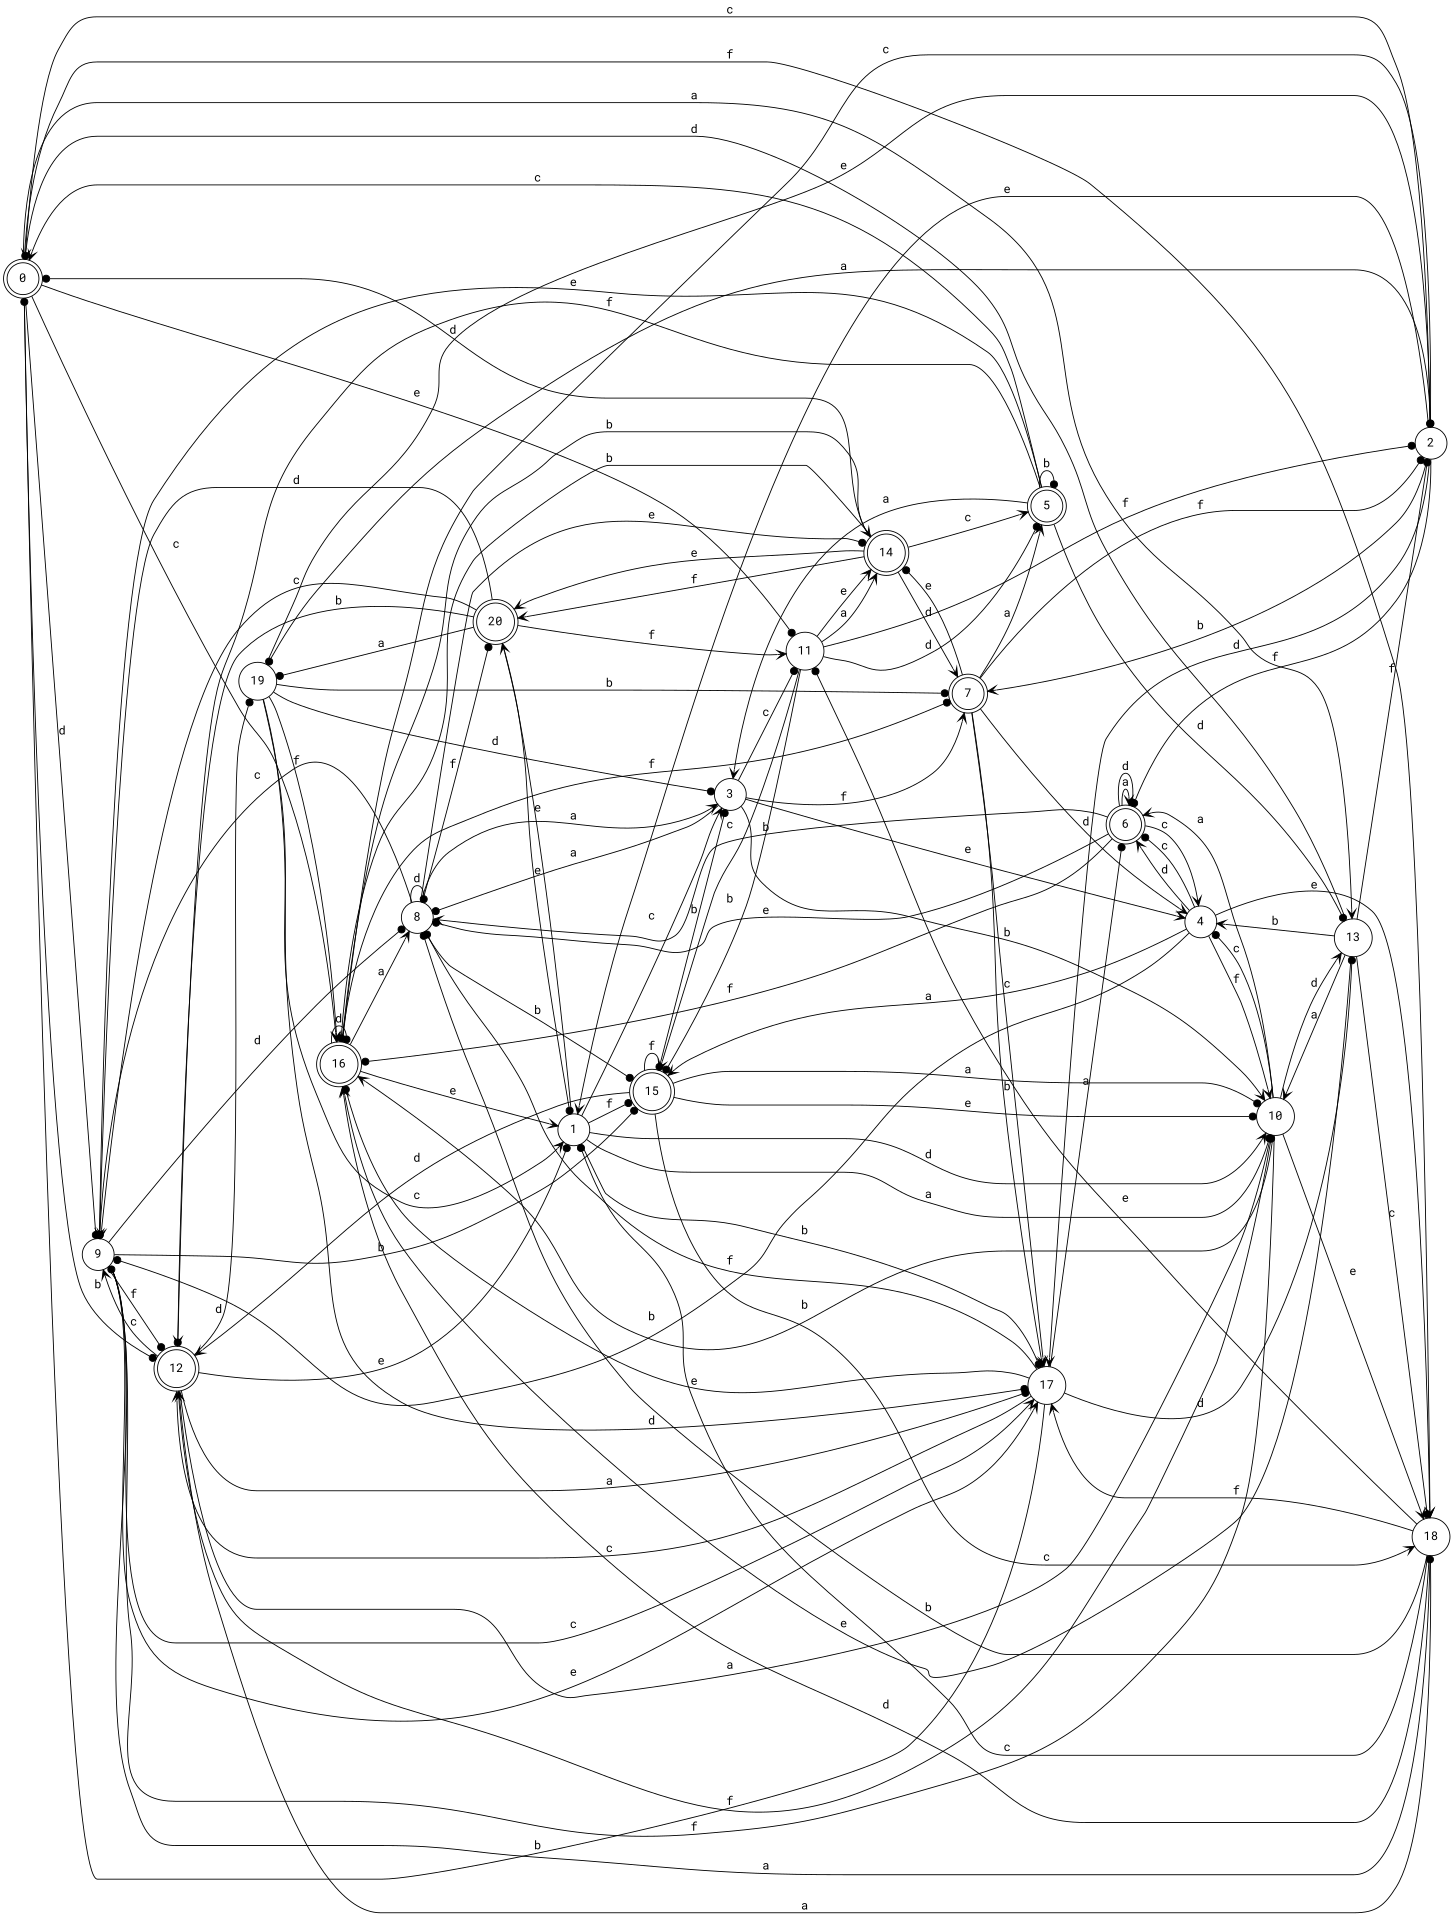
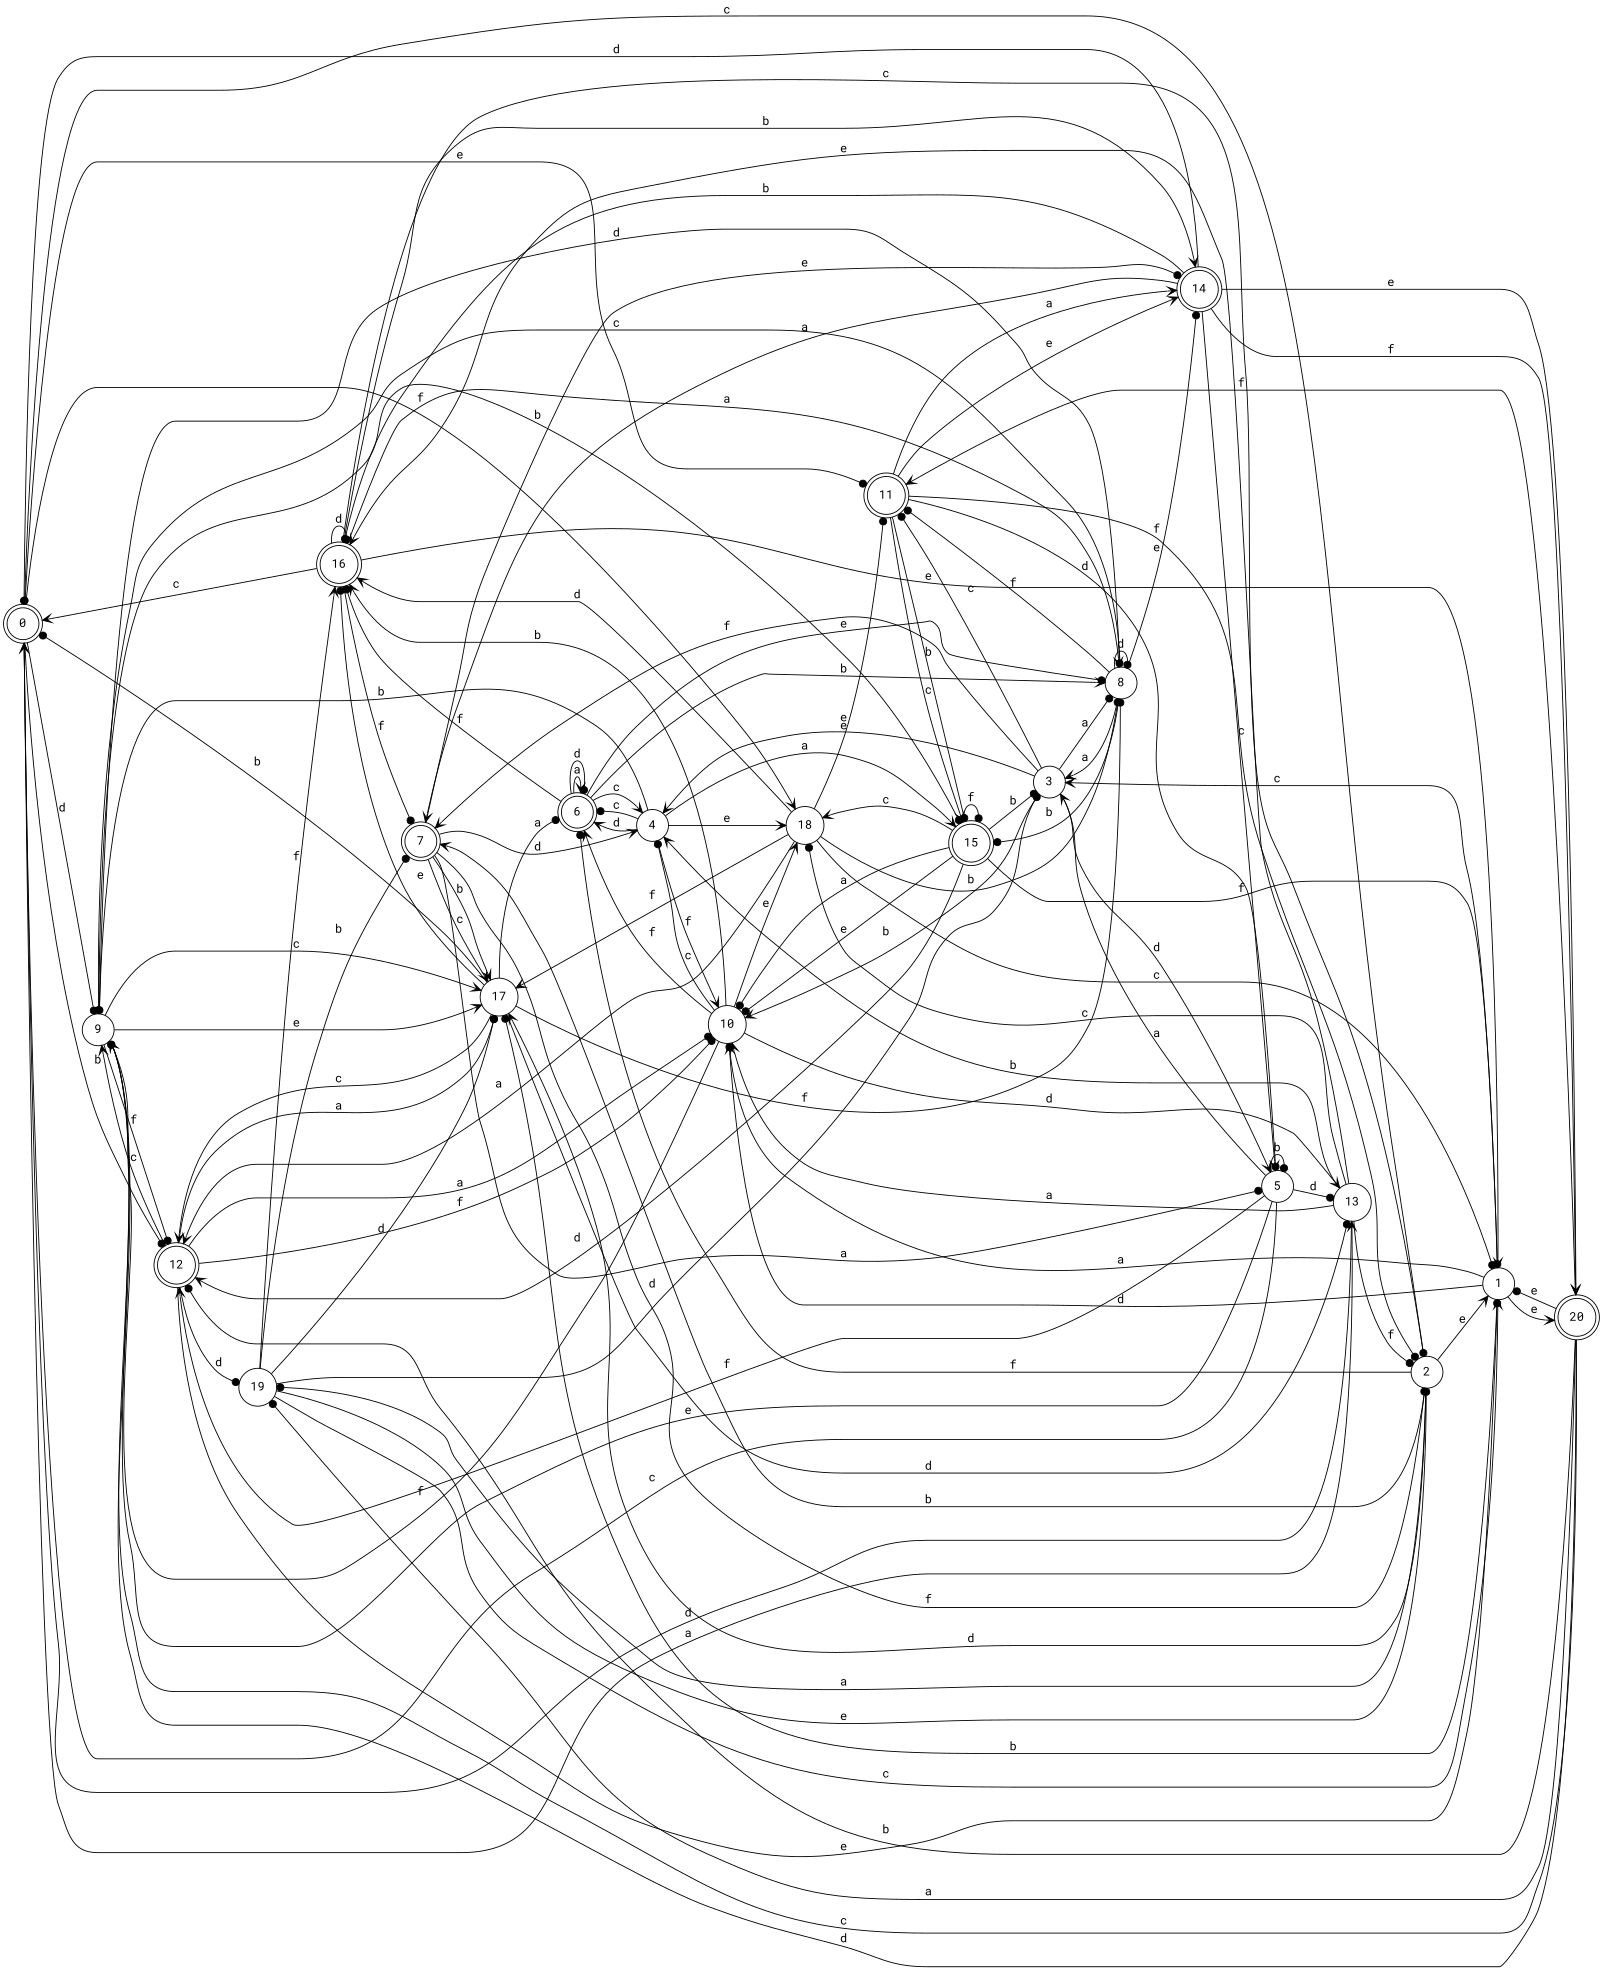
(1047, 506) -> (1278, 1186)
(1016, 609) -> (684, 1259)
(929, 613) -> (805, 328)
(805, 651) -> (886, 495)
(210, 657) -> (184, 594)
(456, 777) -> (1017, 594)
(1201, 820) -> (653, 933)
none -> (1167, 974)
(607, 1114) -> (1403, 881)
(629, 1864) -> none
